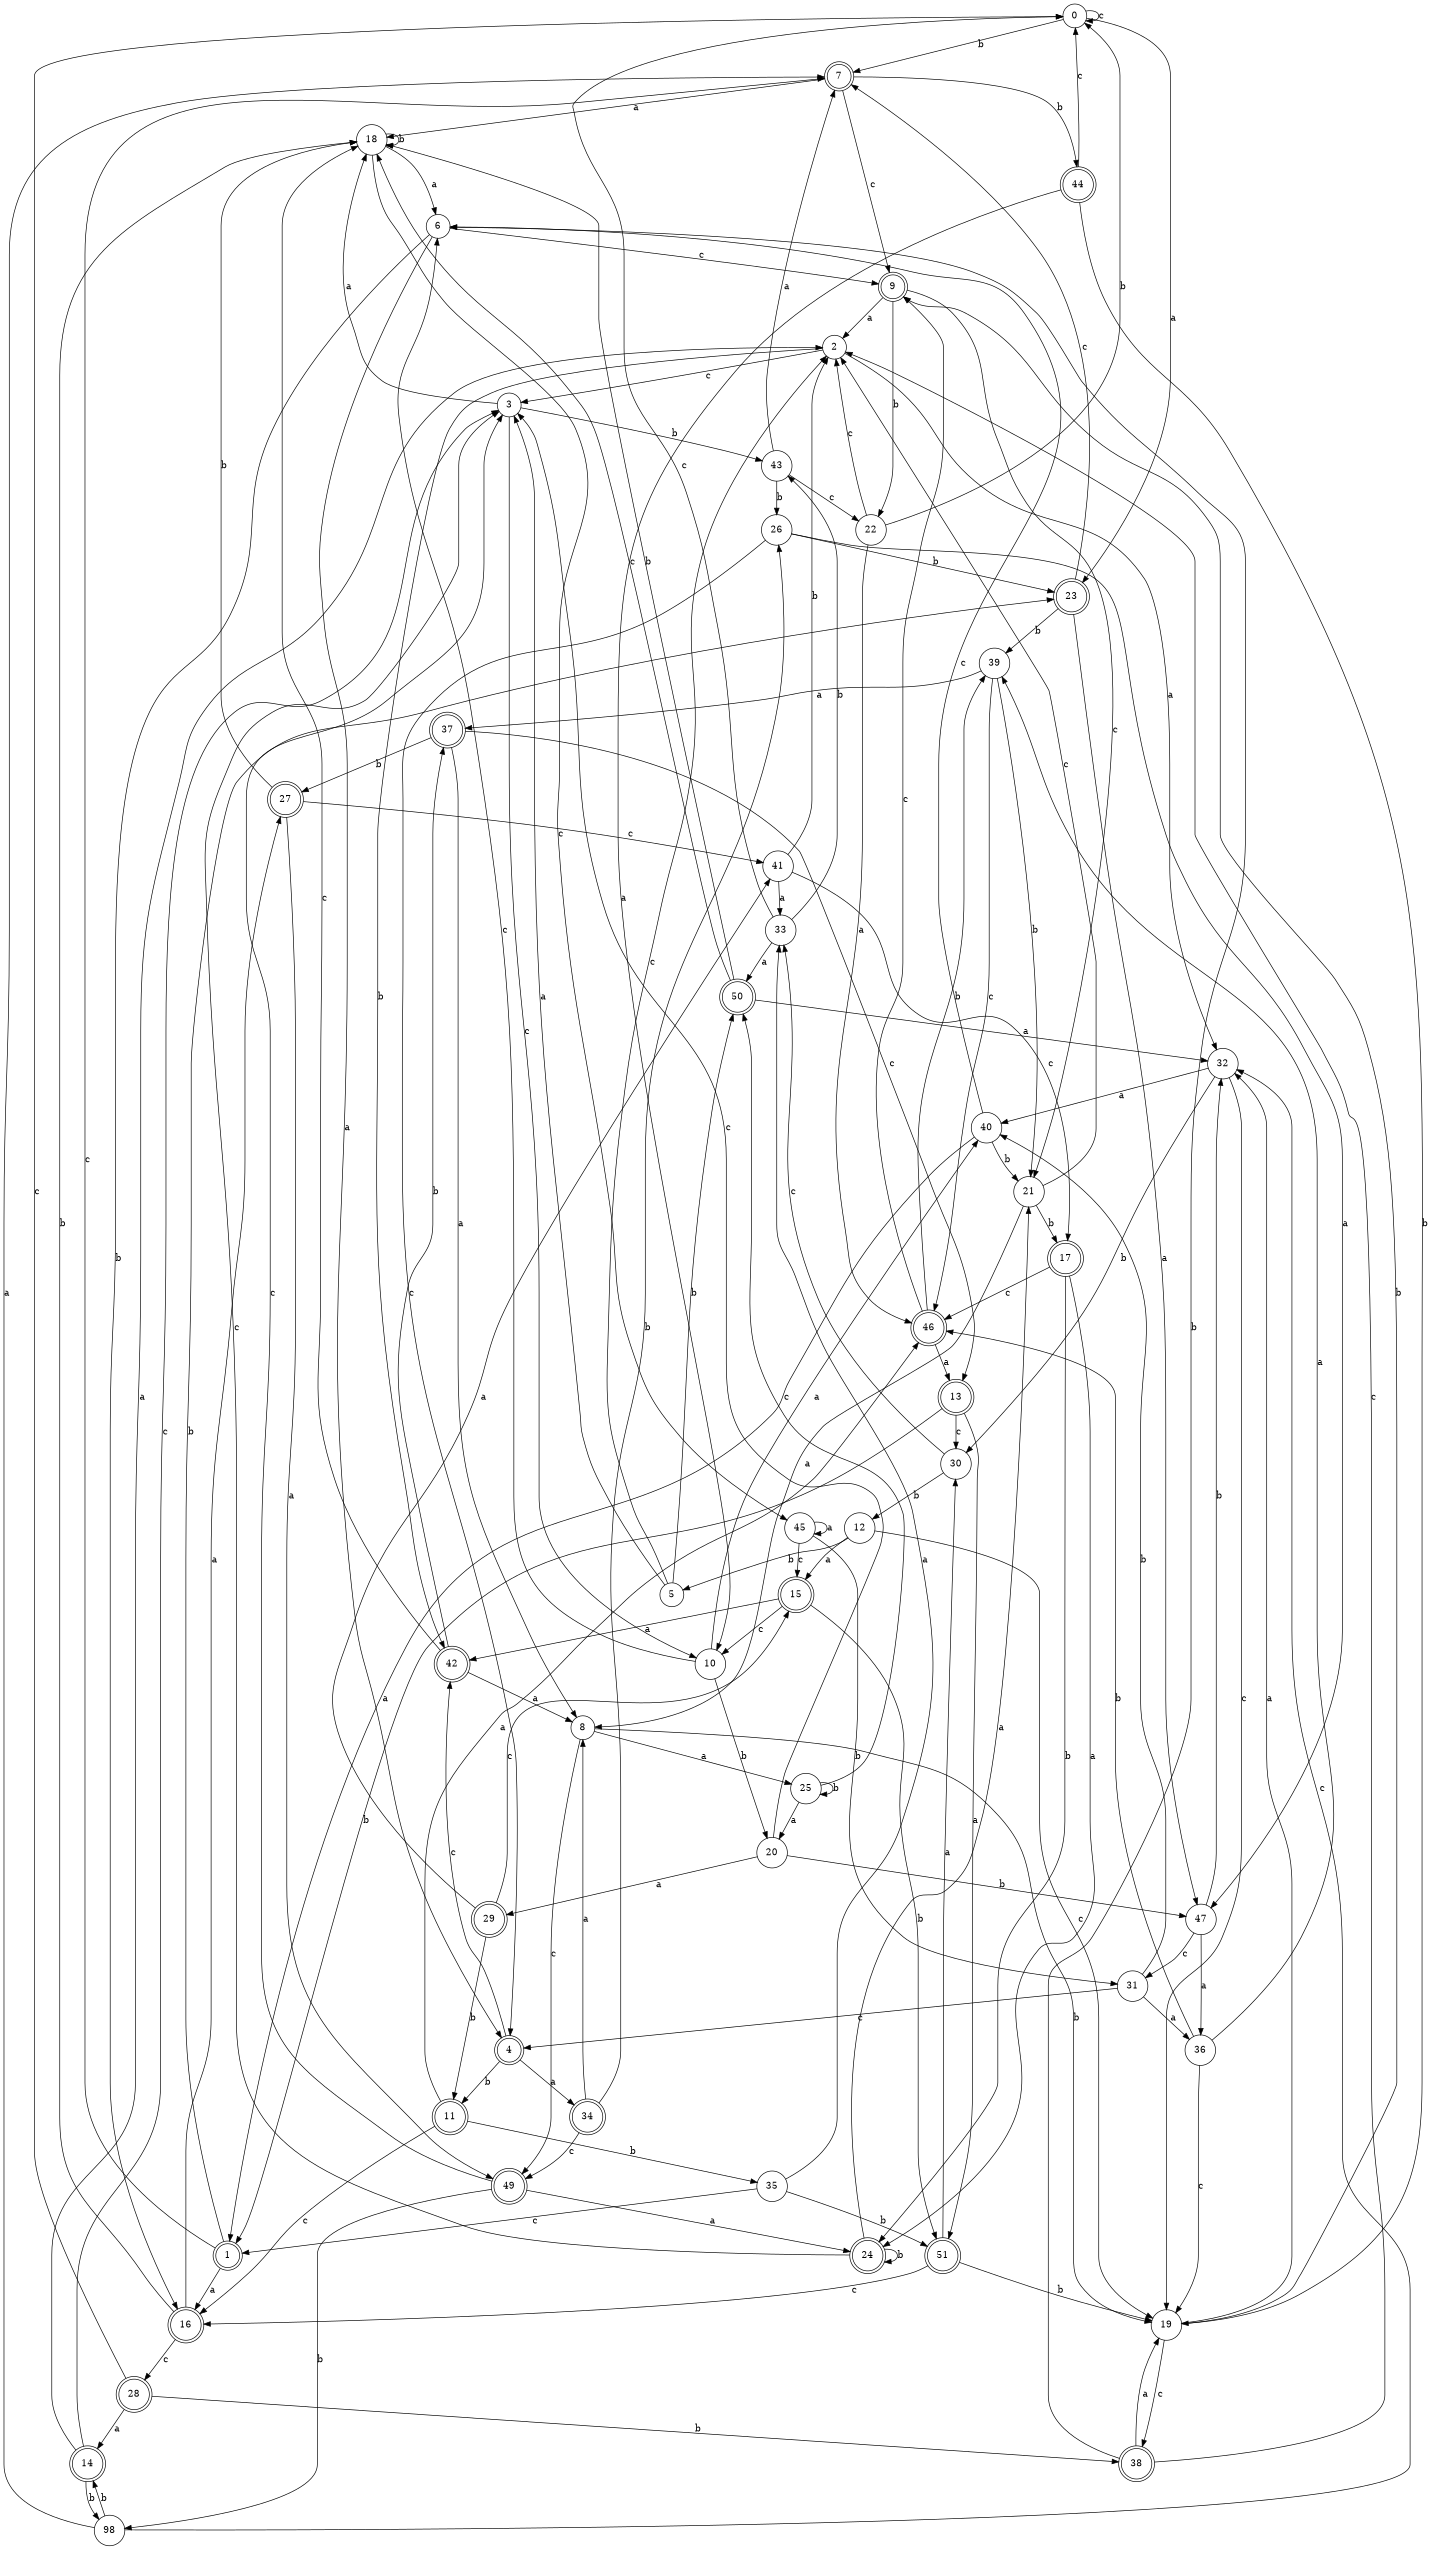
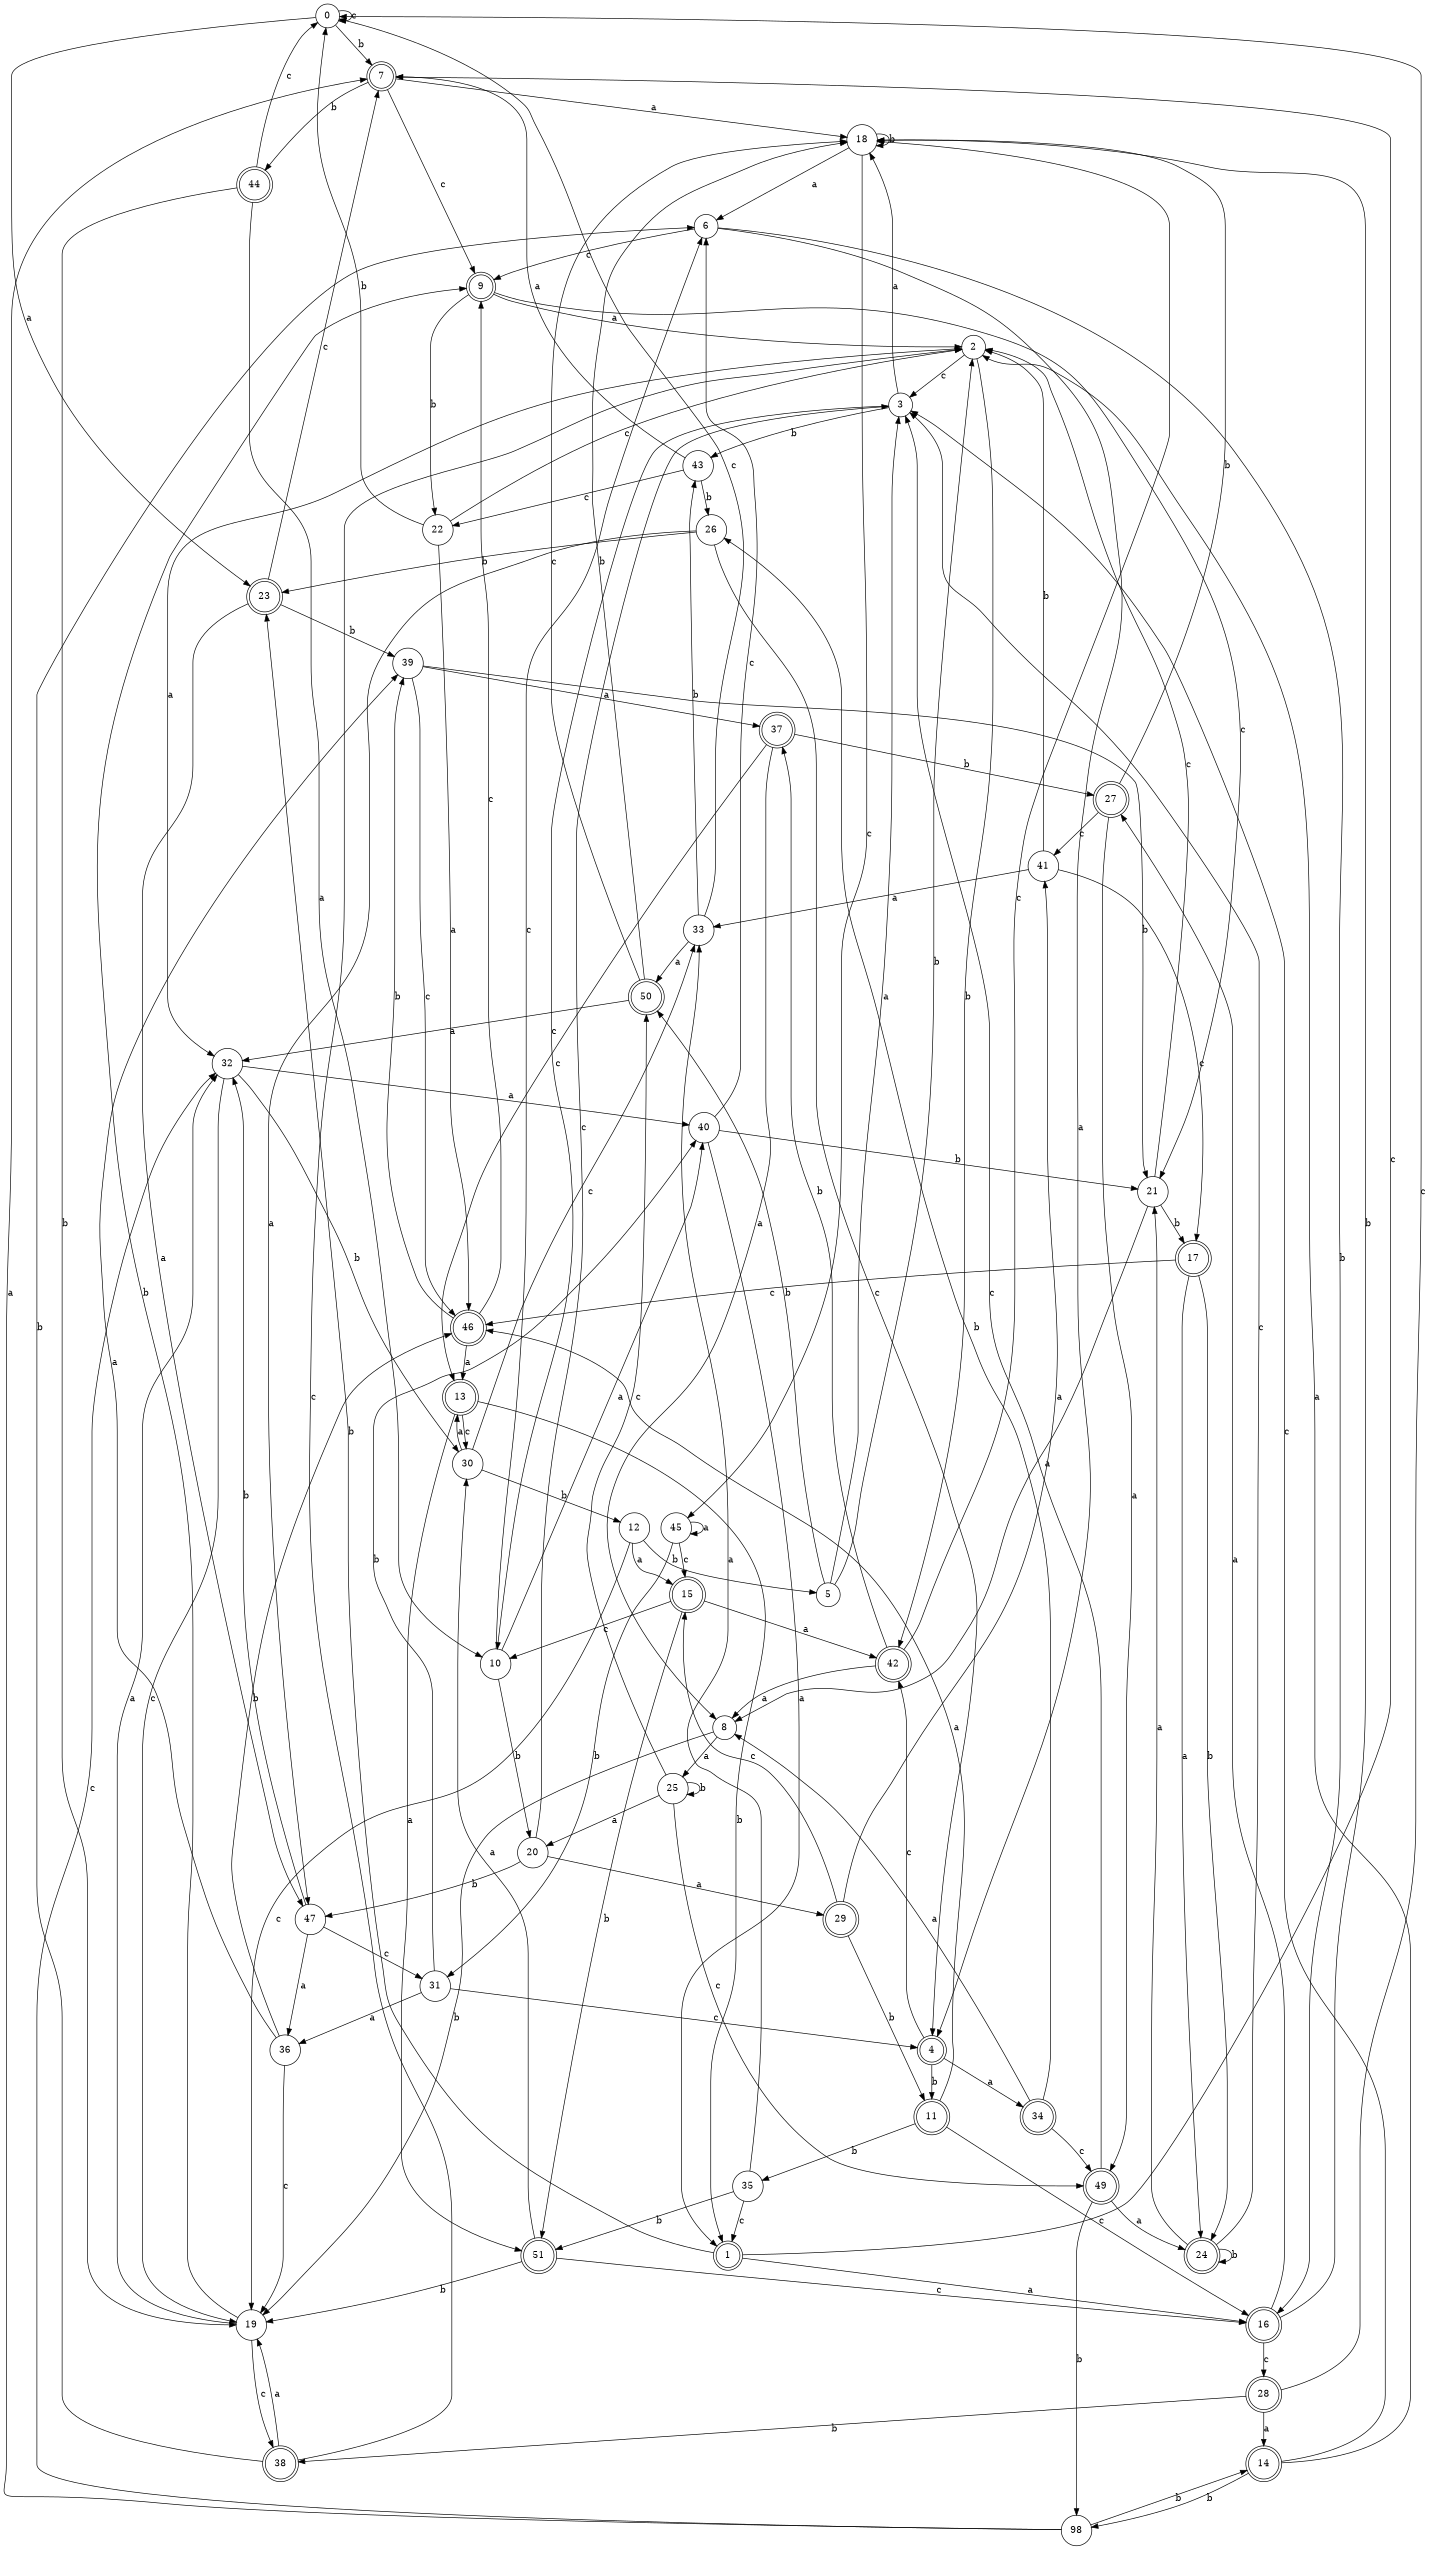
(653, 962) -> (937, 962)
none -> (458, 1436)
(551, 1956) -> (775, 2107)
